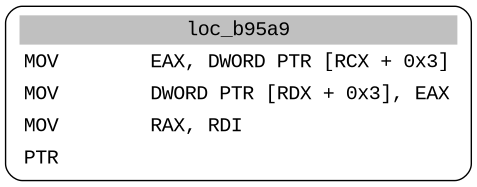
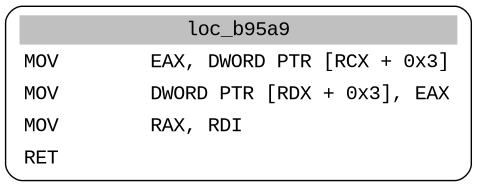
(87, 158) -> (87, 158)
